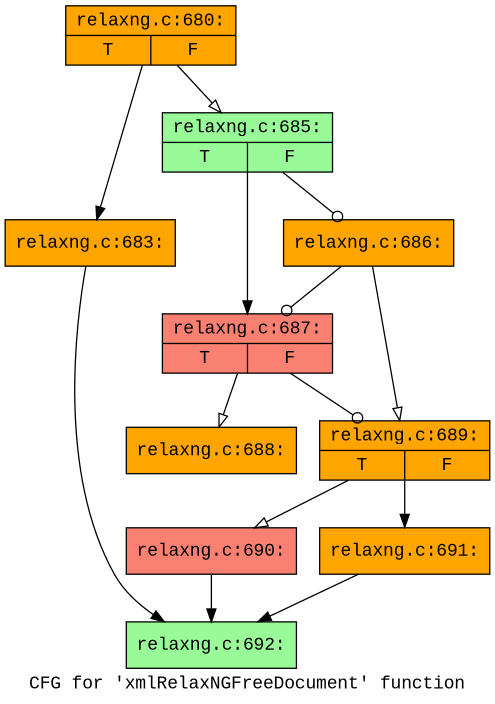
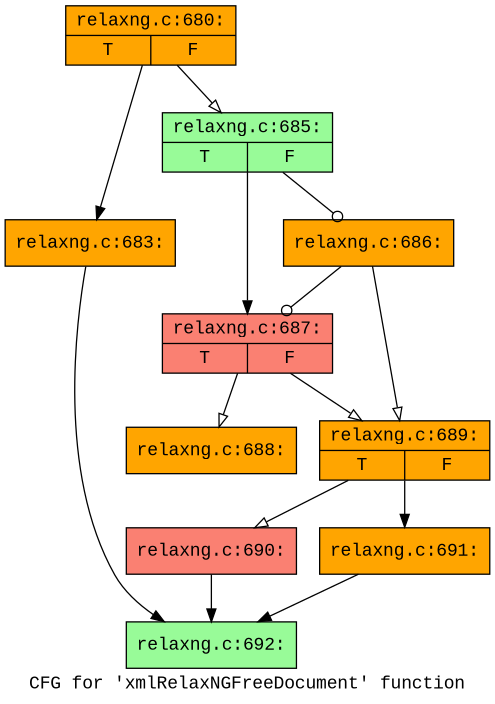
(322, 394) -> (320, 393)
